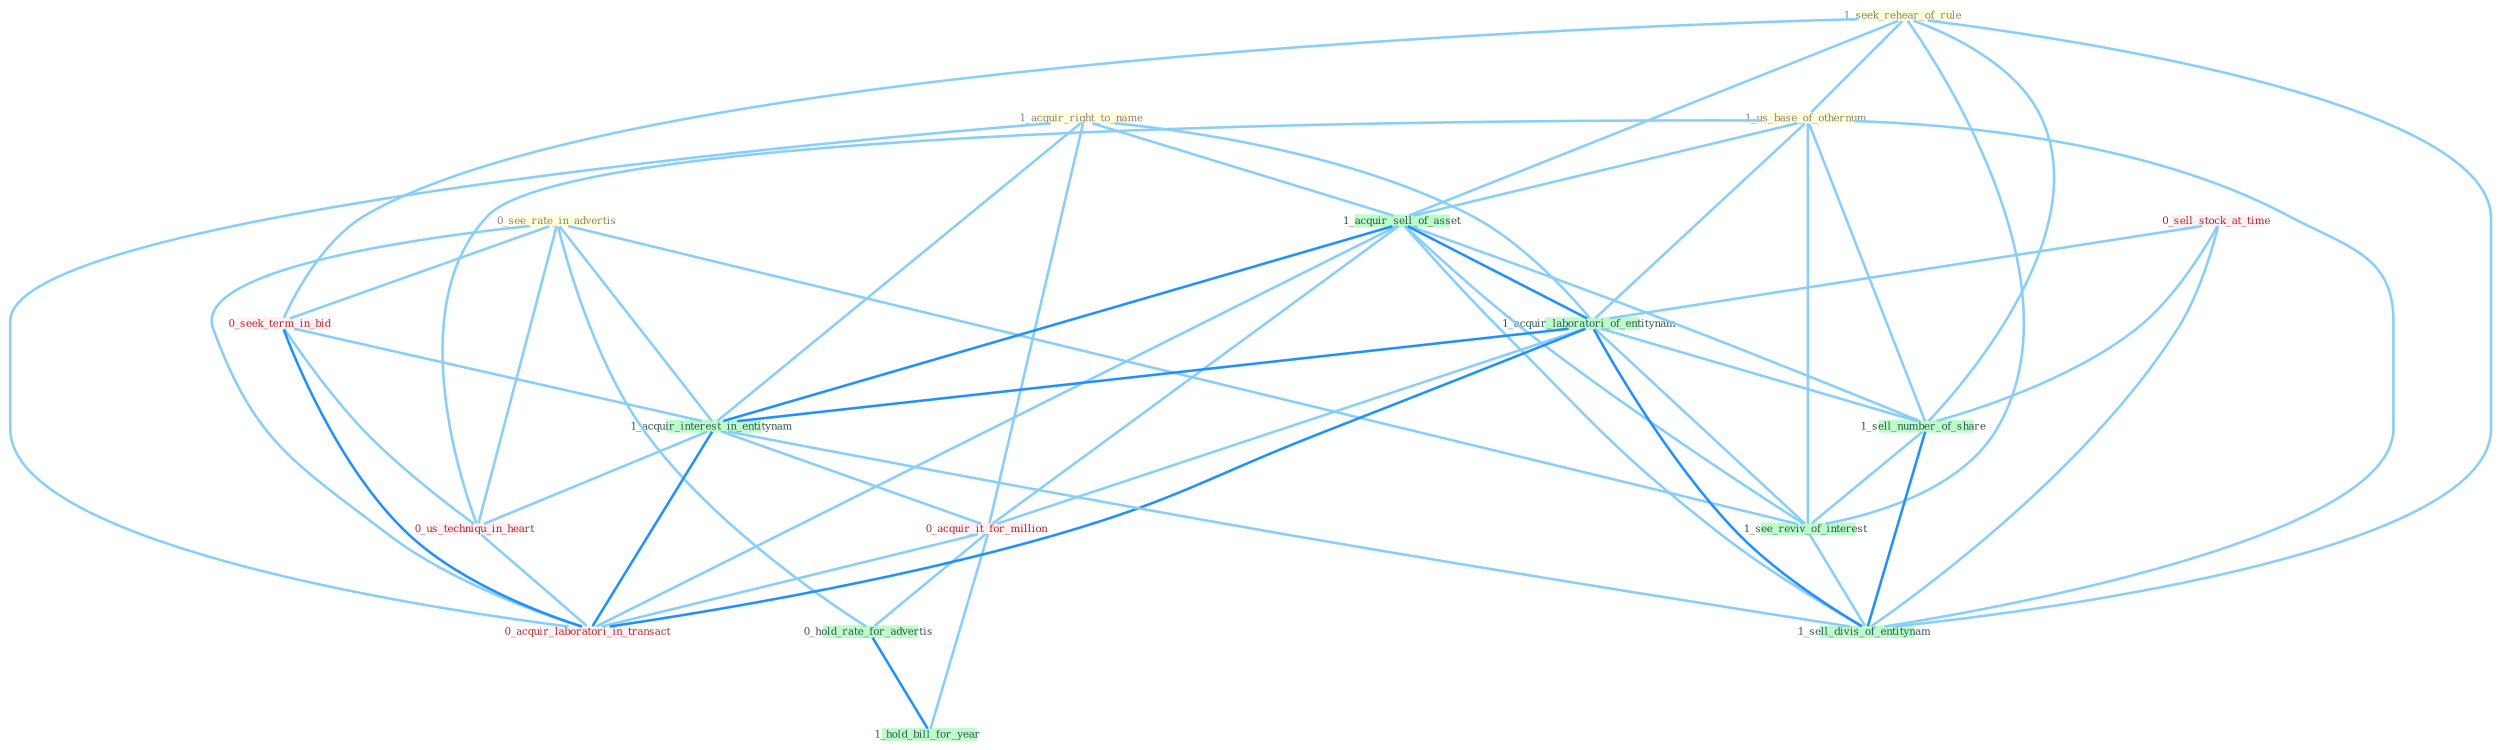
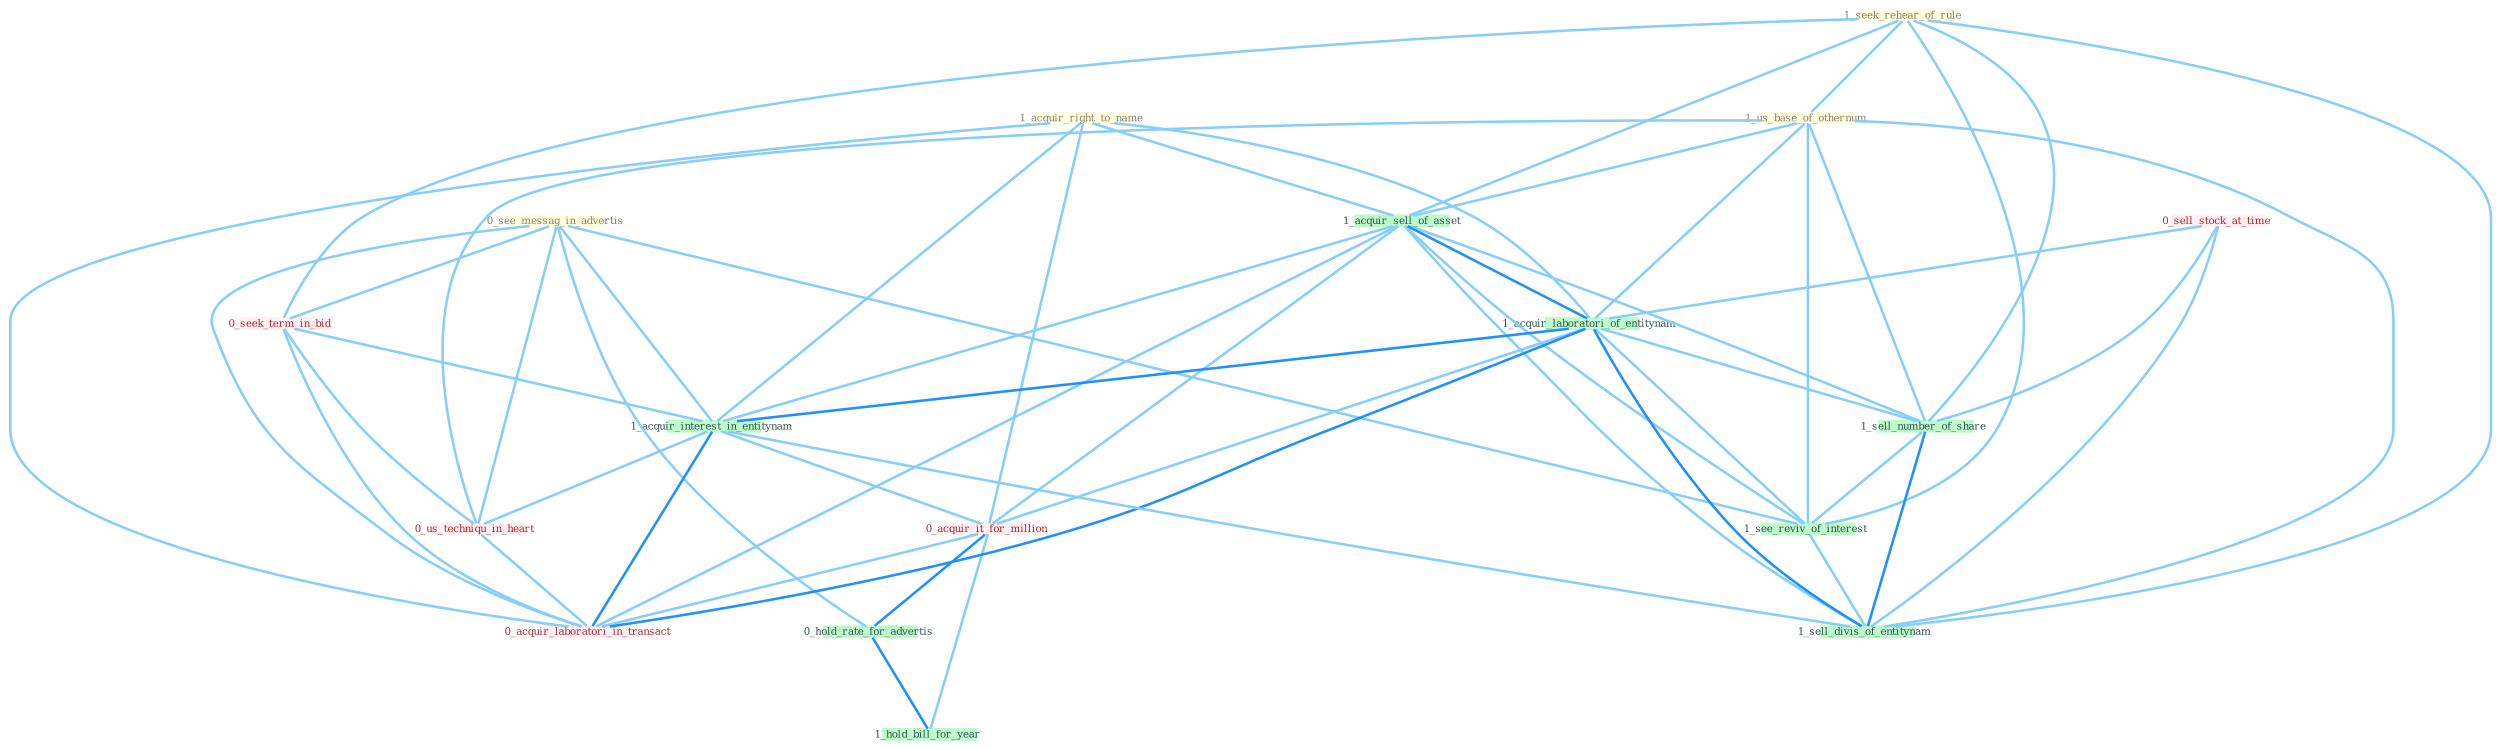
(557, 221) -> (557, 221)
(1058, 324) -> (1058, 324)
(394, 518) -> (394, 518)
(924, 585) -> (924, 585)
